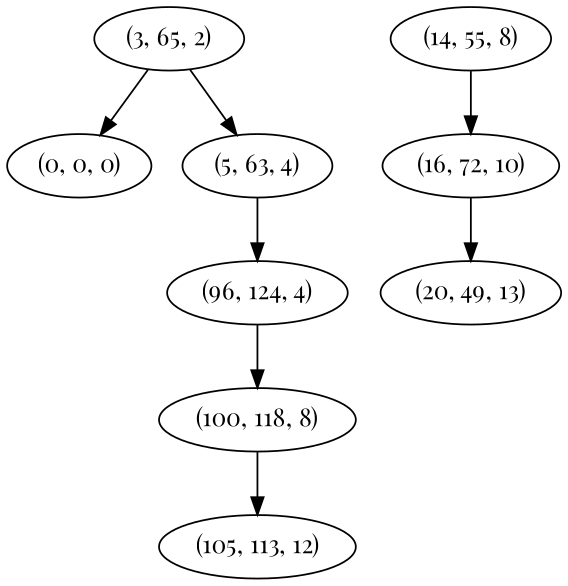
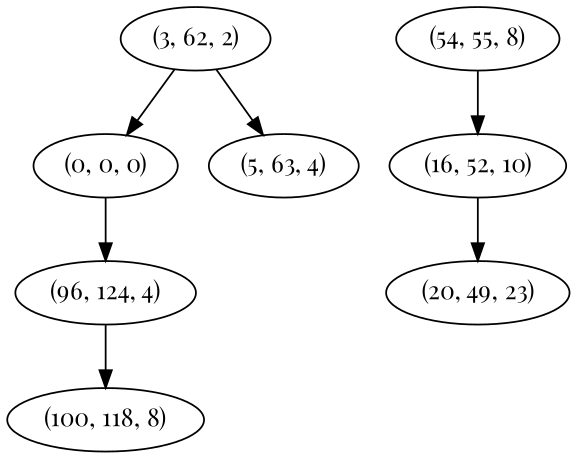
(169, 39) -> (196, 39)
(471, 39) -> (478, 39)
(471, 166) -> (478, 166)
(257, 221) -> (106, 221)
(471, 293) -> (478, 293)
(257, 547) -> none
